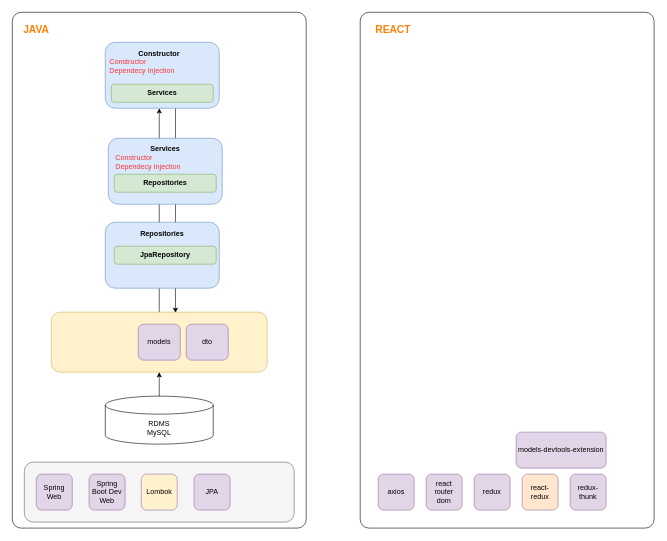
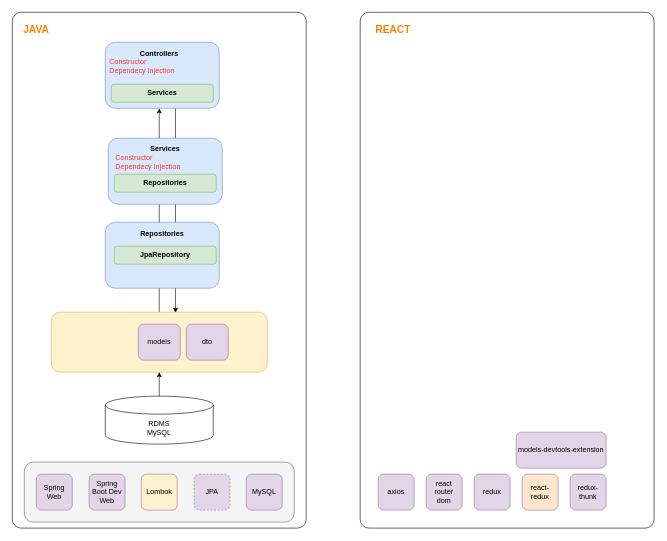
(159, 54) -> (159, 54)
(212, 492) -> (212, 492)
none -> (264, 492)
